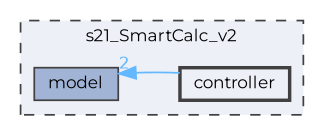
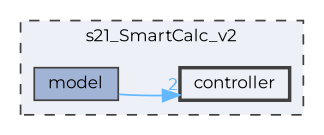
(158, 72) -> (141, 95)
